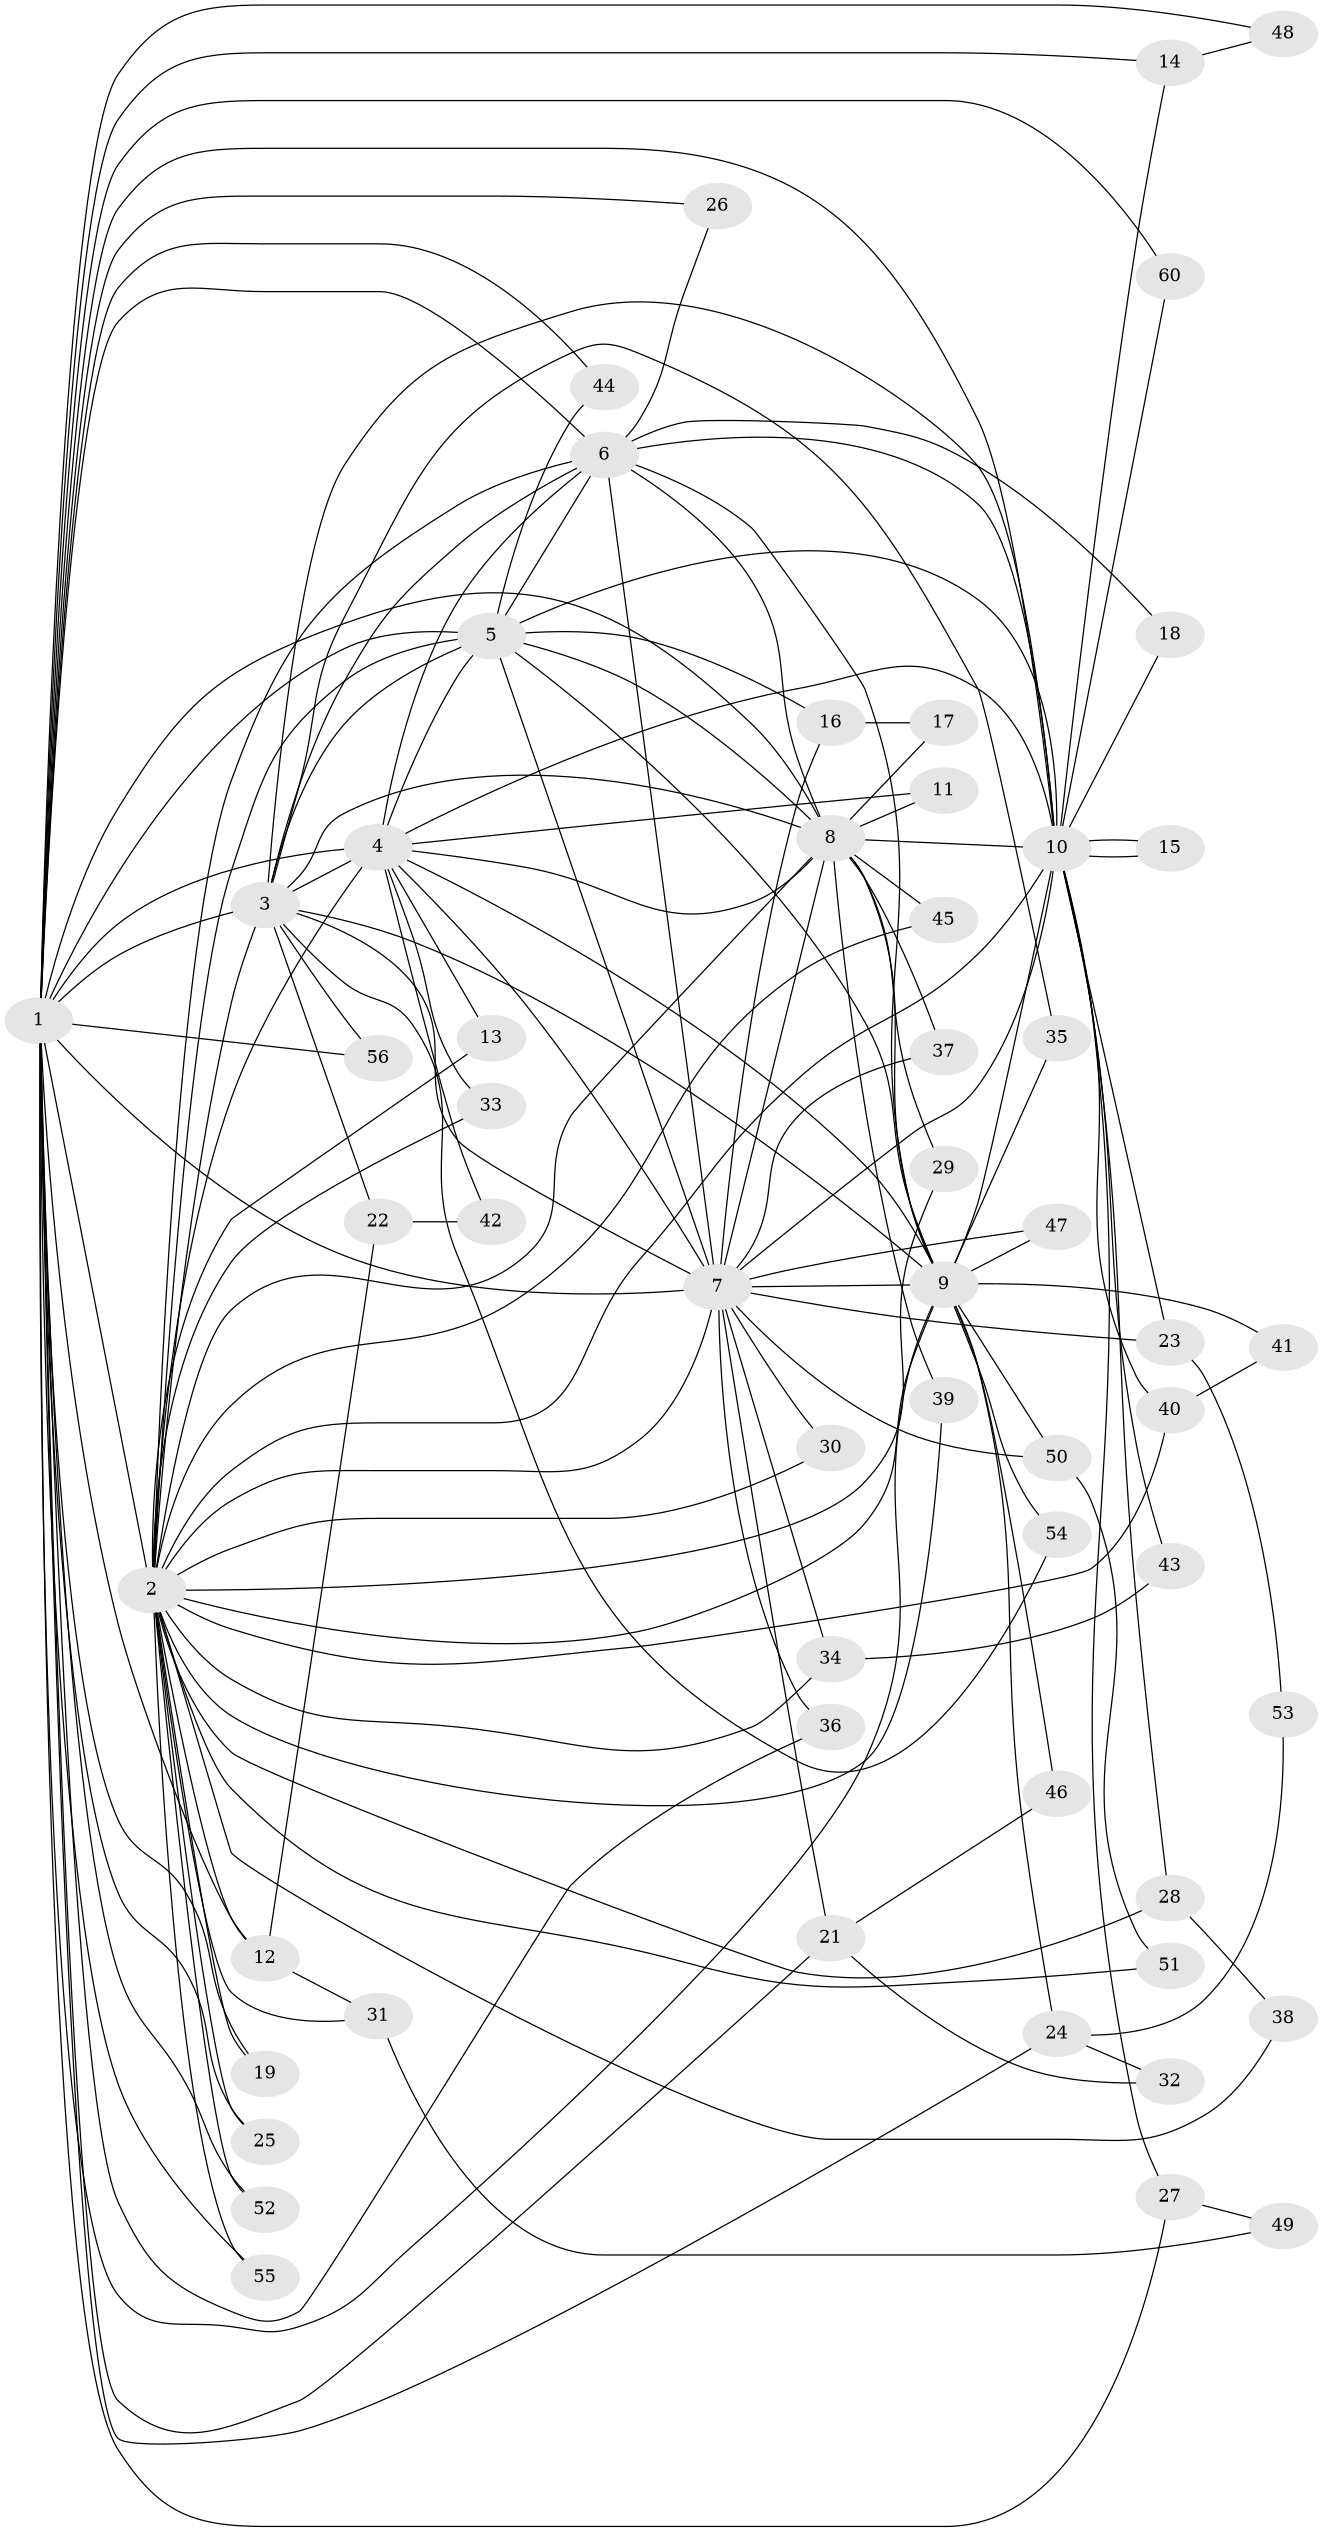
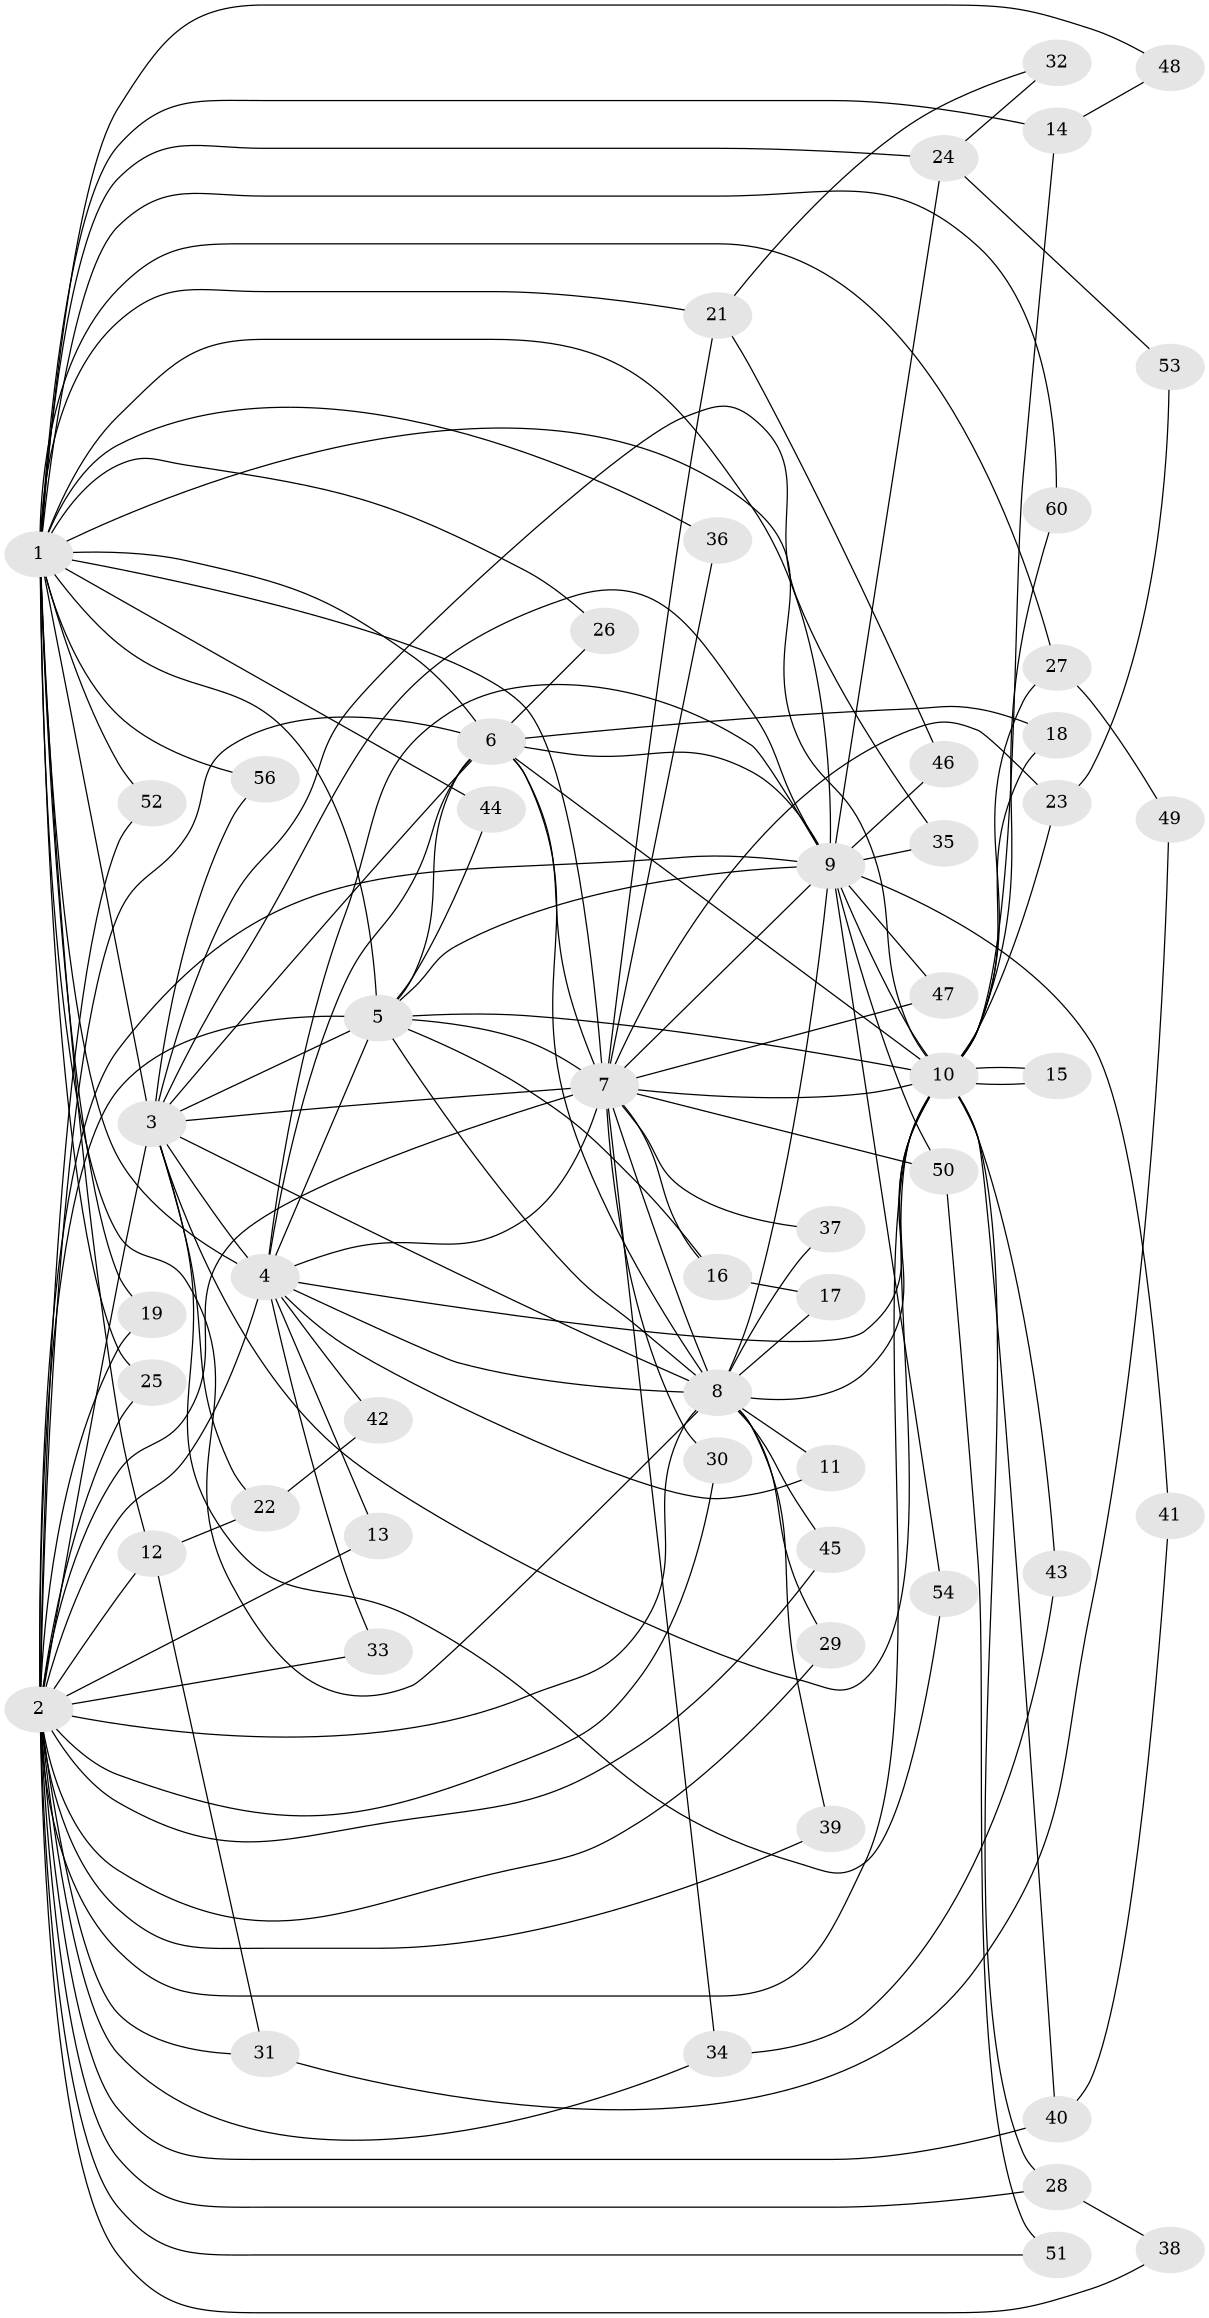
(95, 1305) -> none
(265, 2278) -> none
